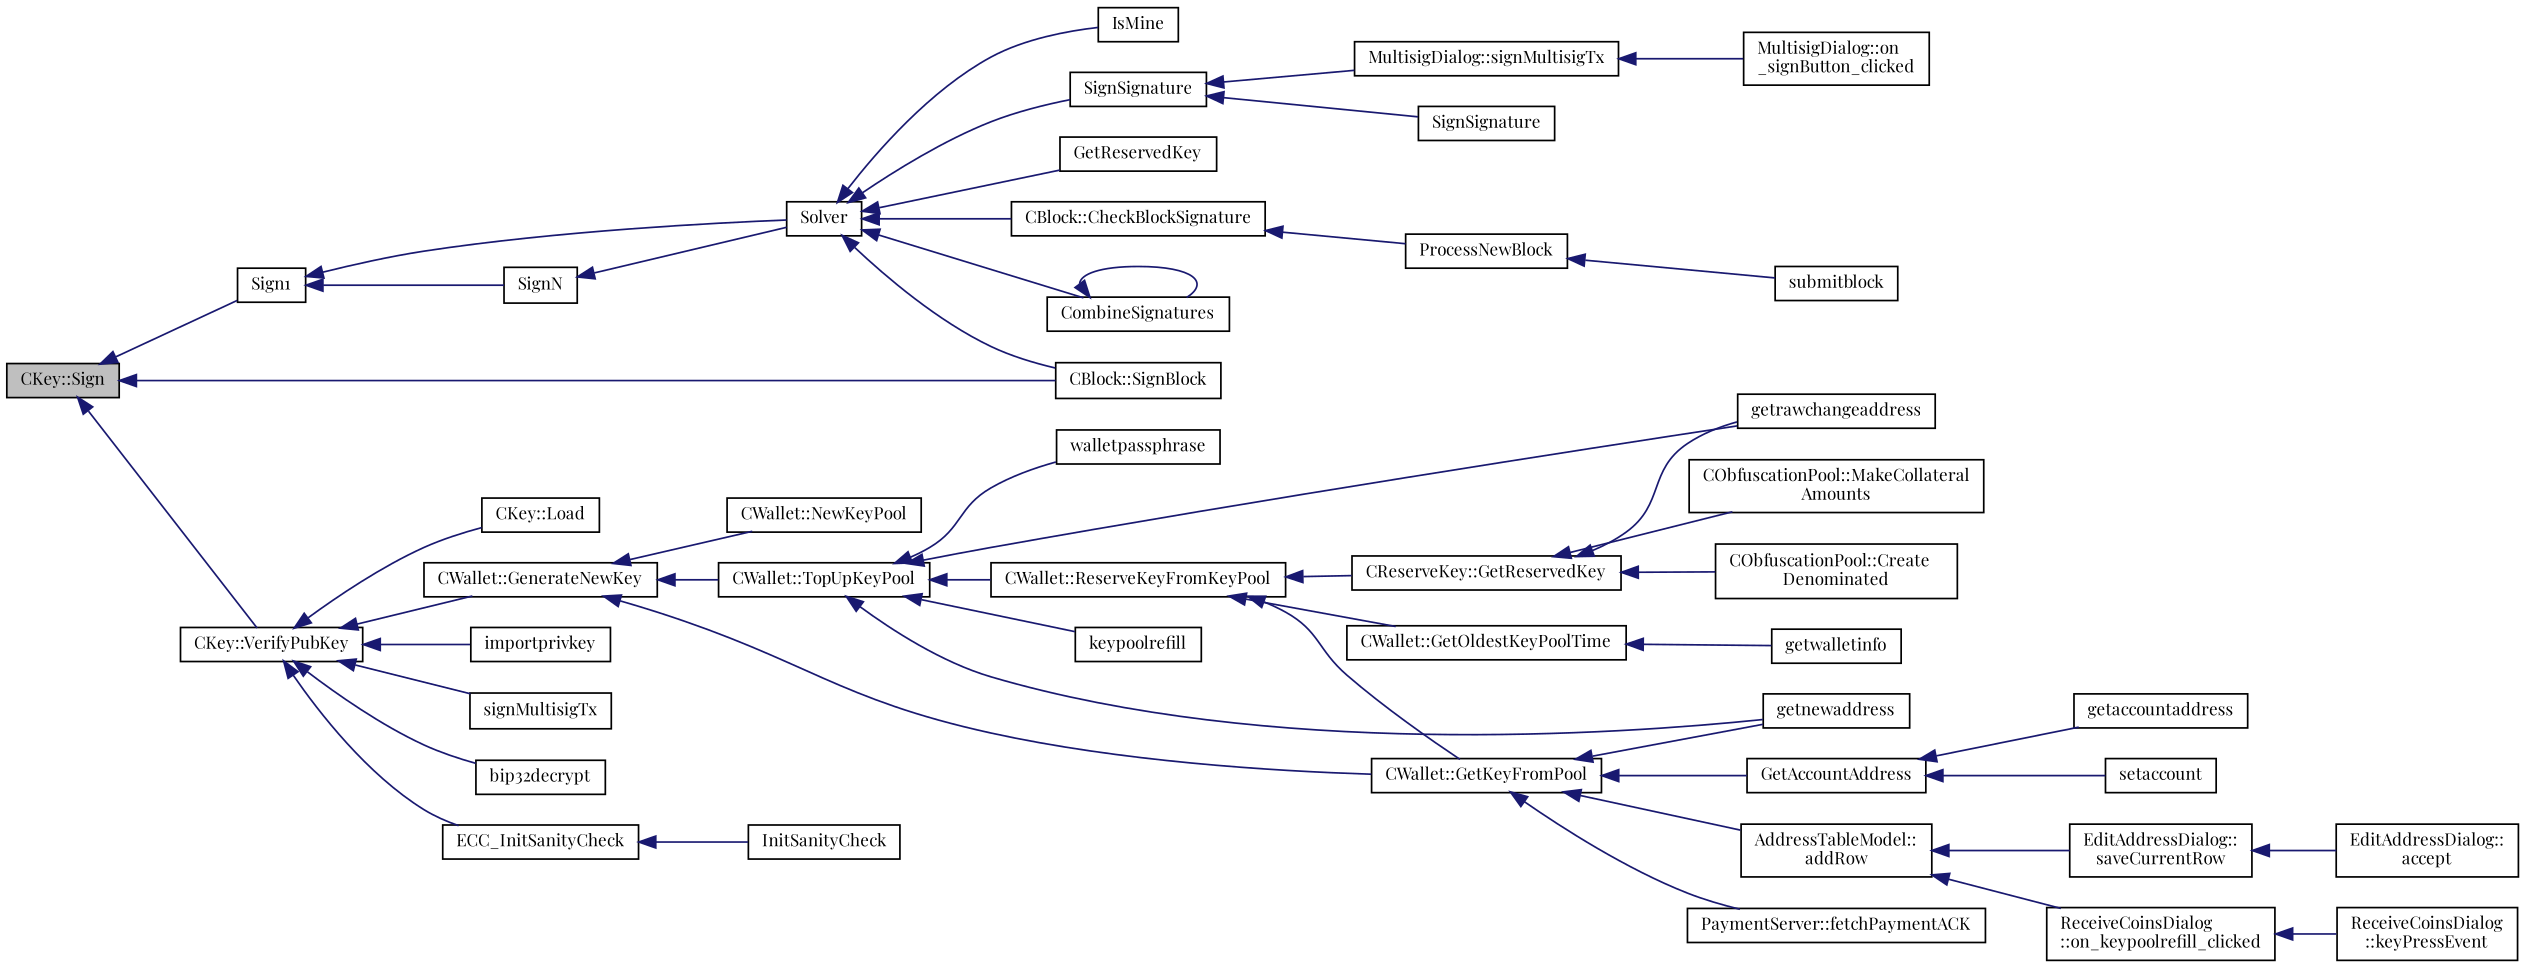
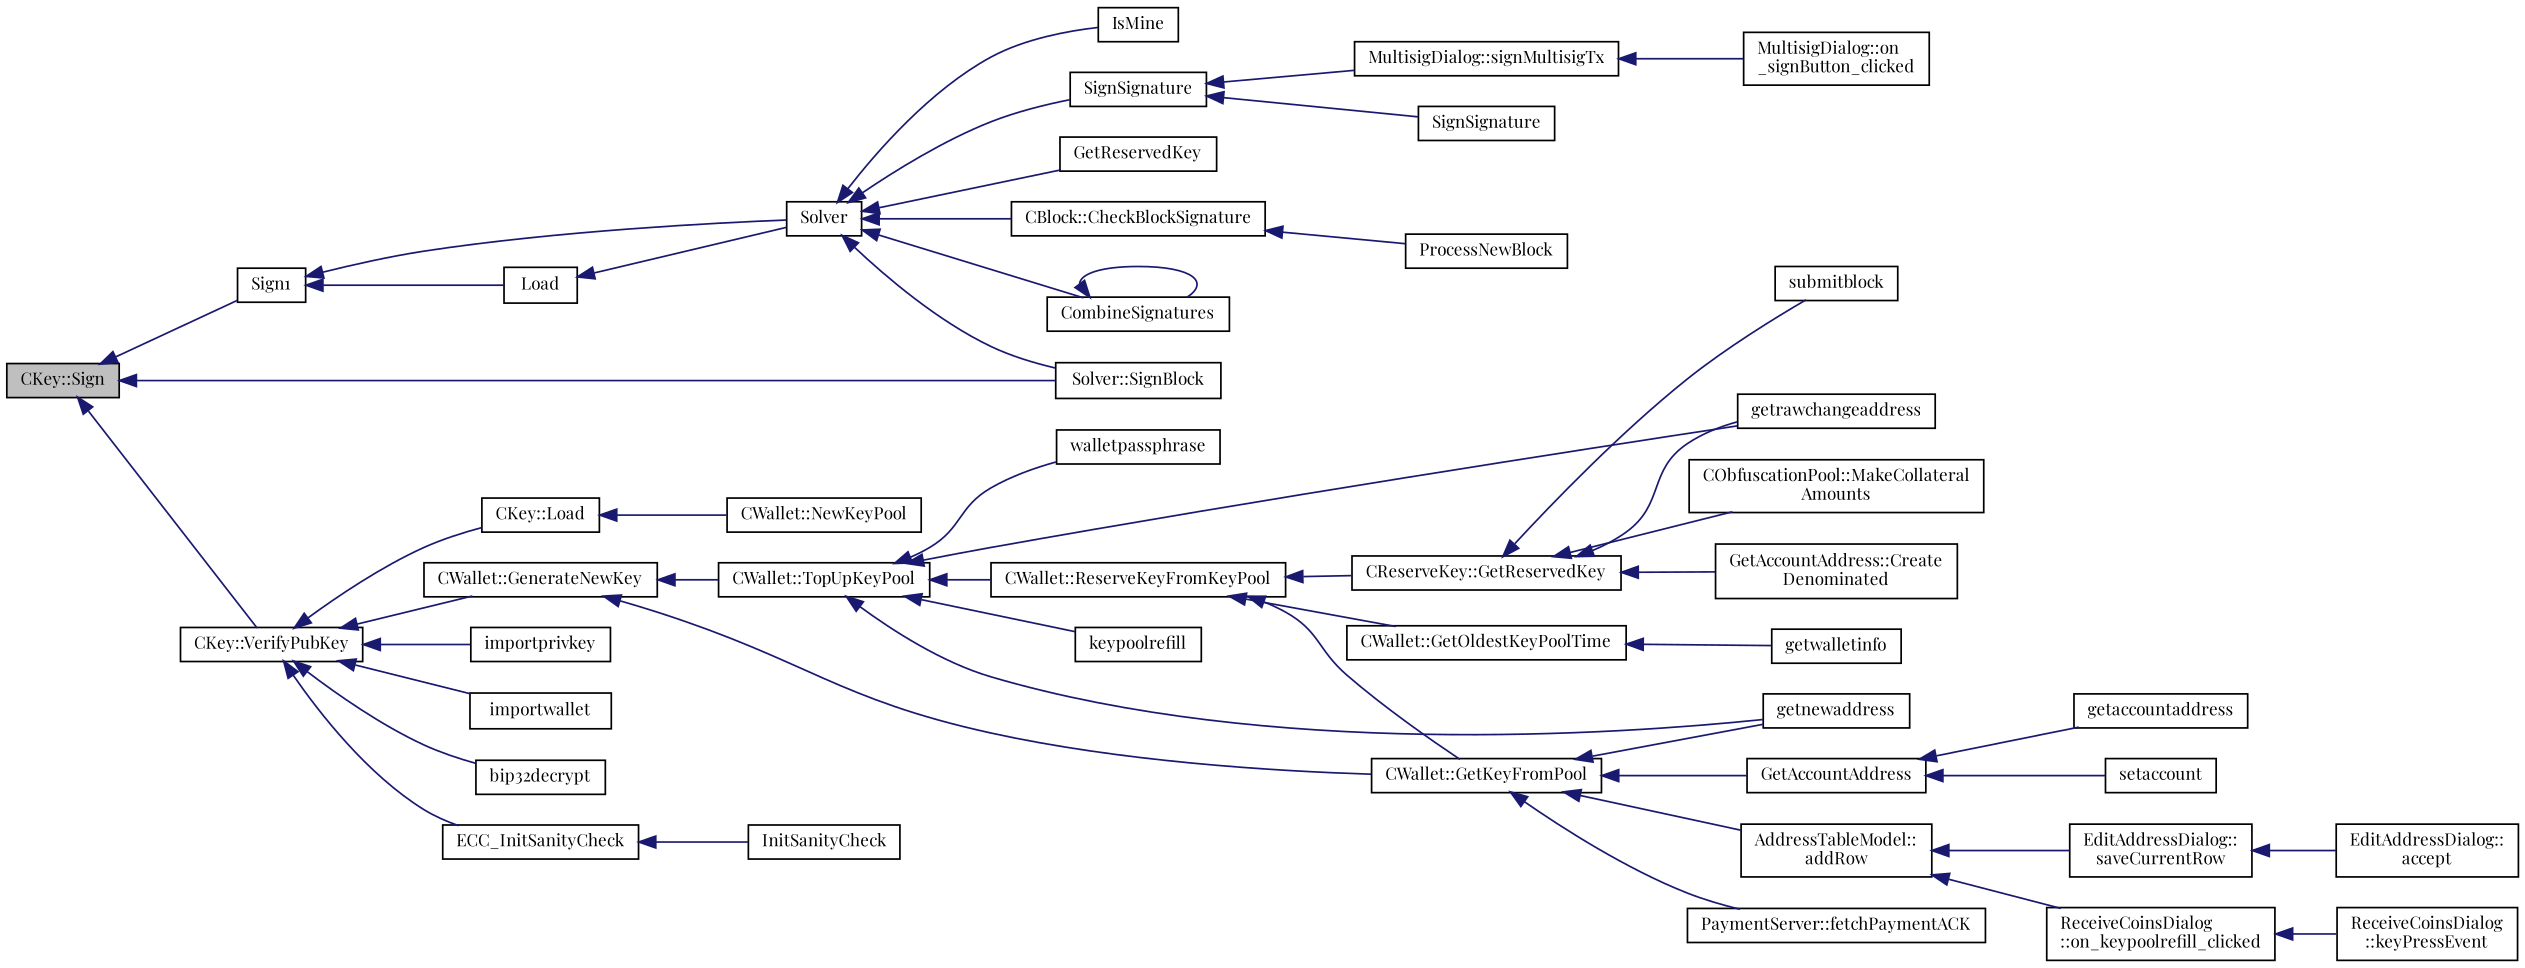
(1680, 269) -> (1651, 410)
(541, 285) -> (541, 285)
(1138, 381) -> (1138, 381)
(691, 545) -> (672, 515)
(1836, 571) -> (1836, 571)
(541, 711) -> (541, 711)
